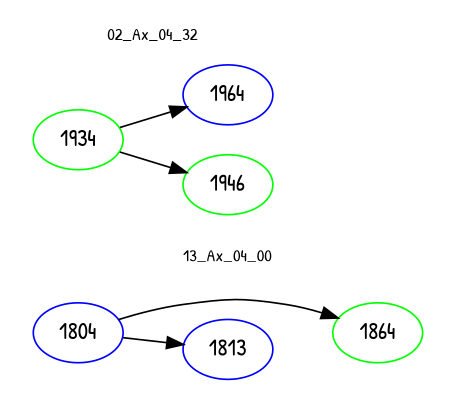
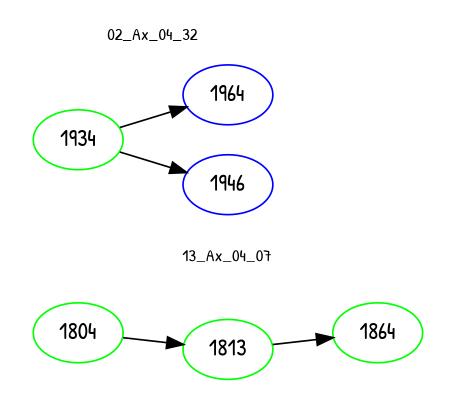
(228, 185) -> (228, 185)
(228, 257) -> (228, 257)
(220, 300) -> (295, 342)
(78, 333) -> (78, 333)
(228, 349) -> (228, 349)
